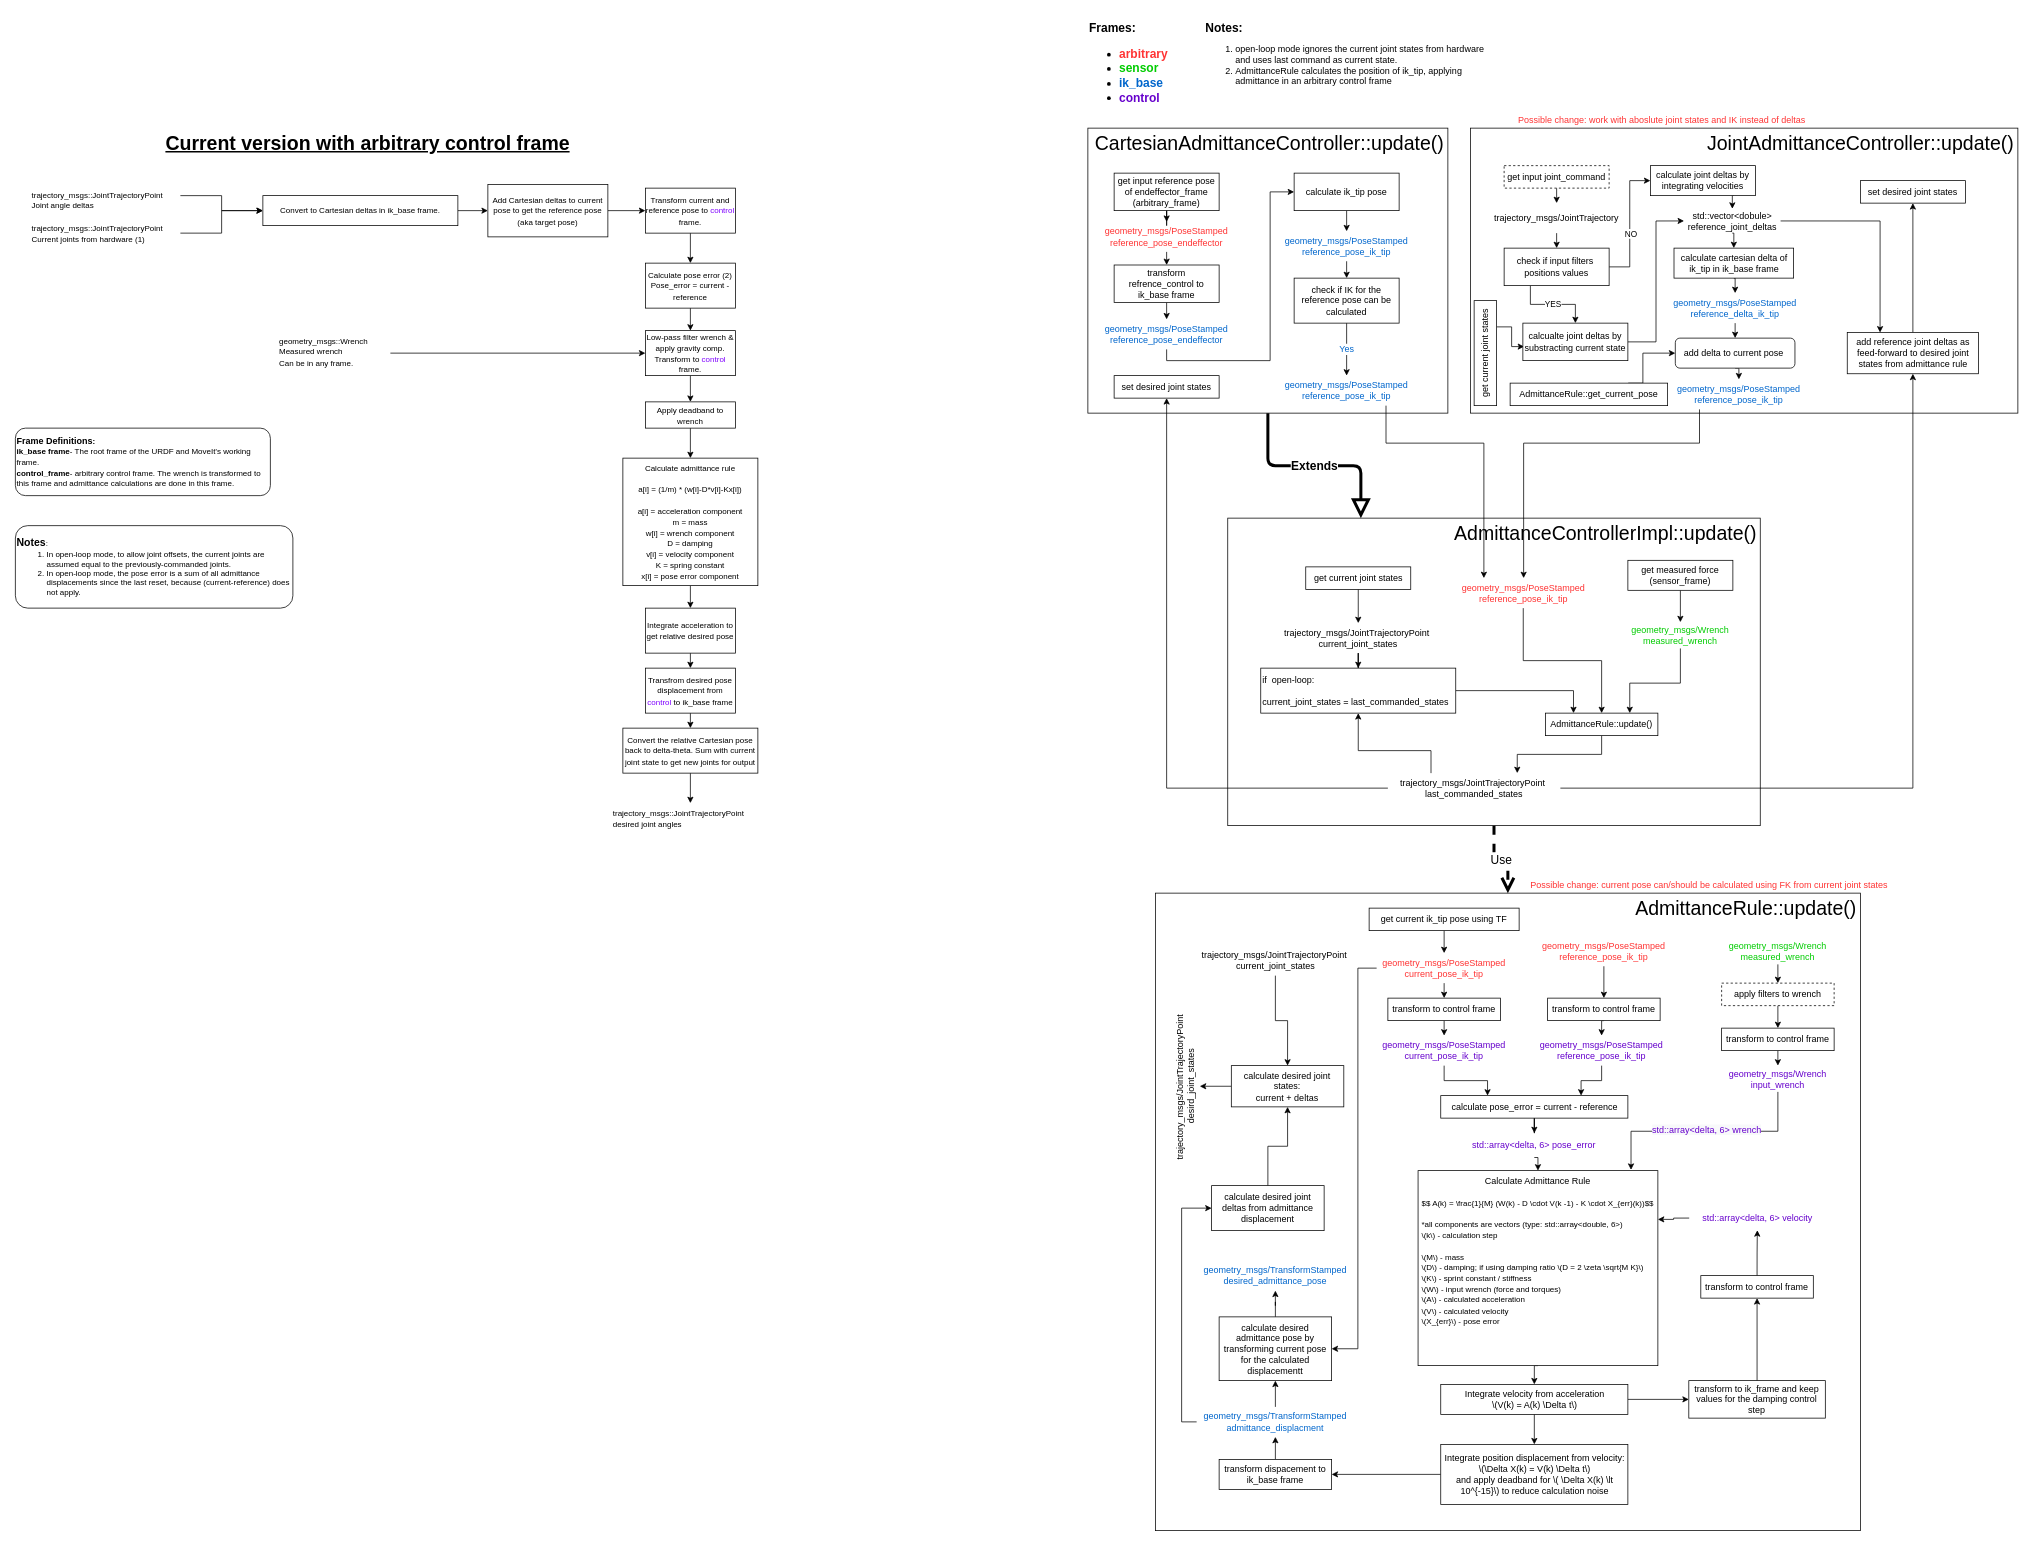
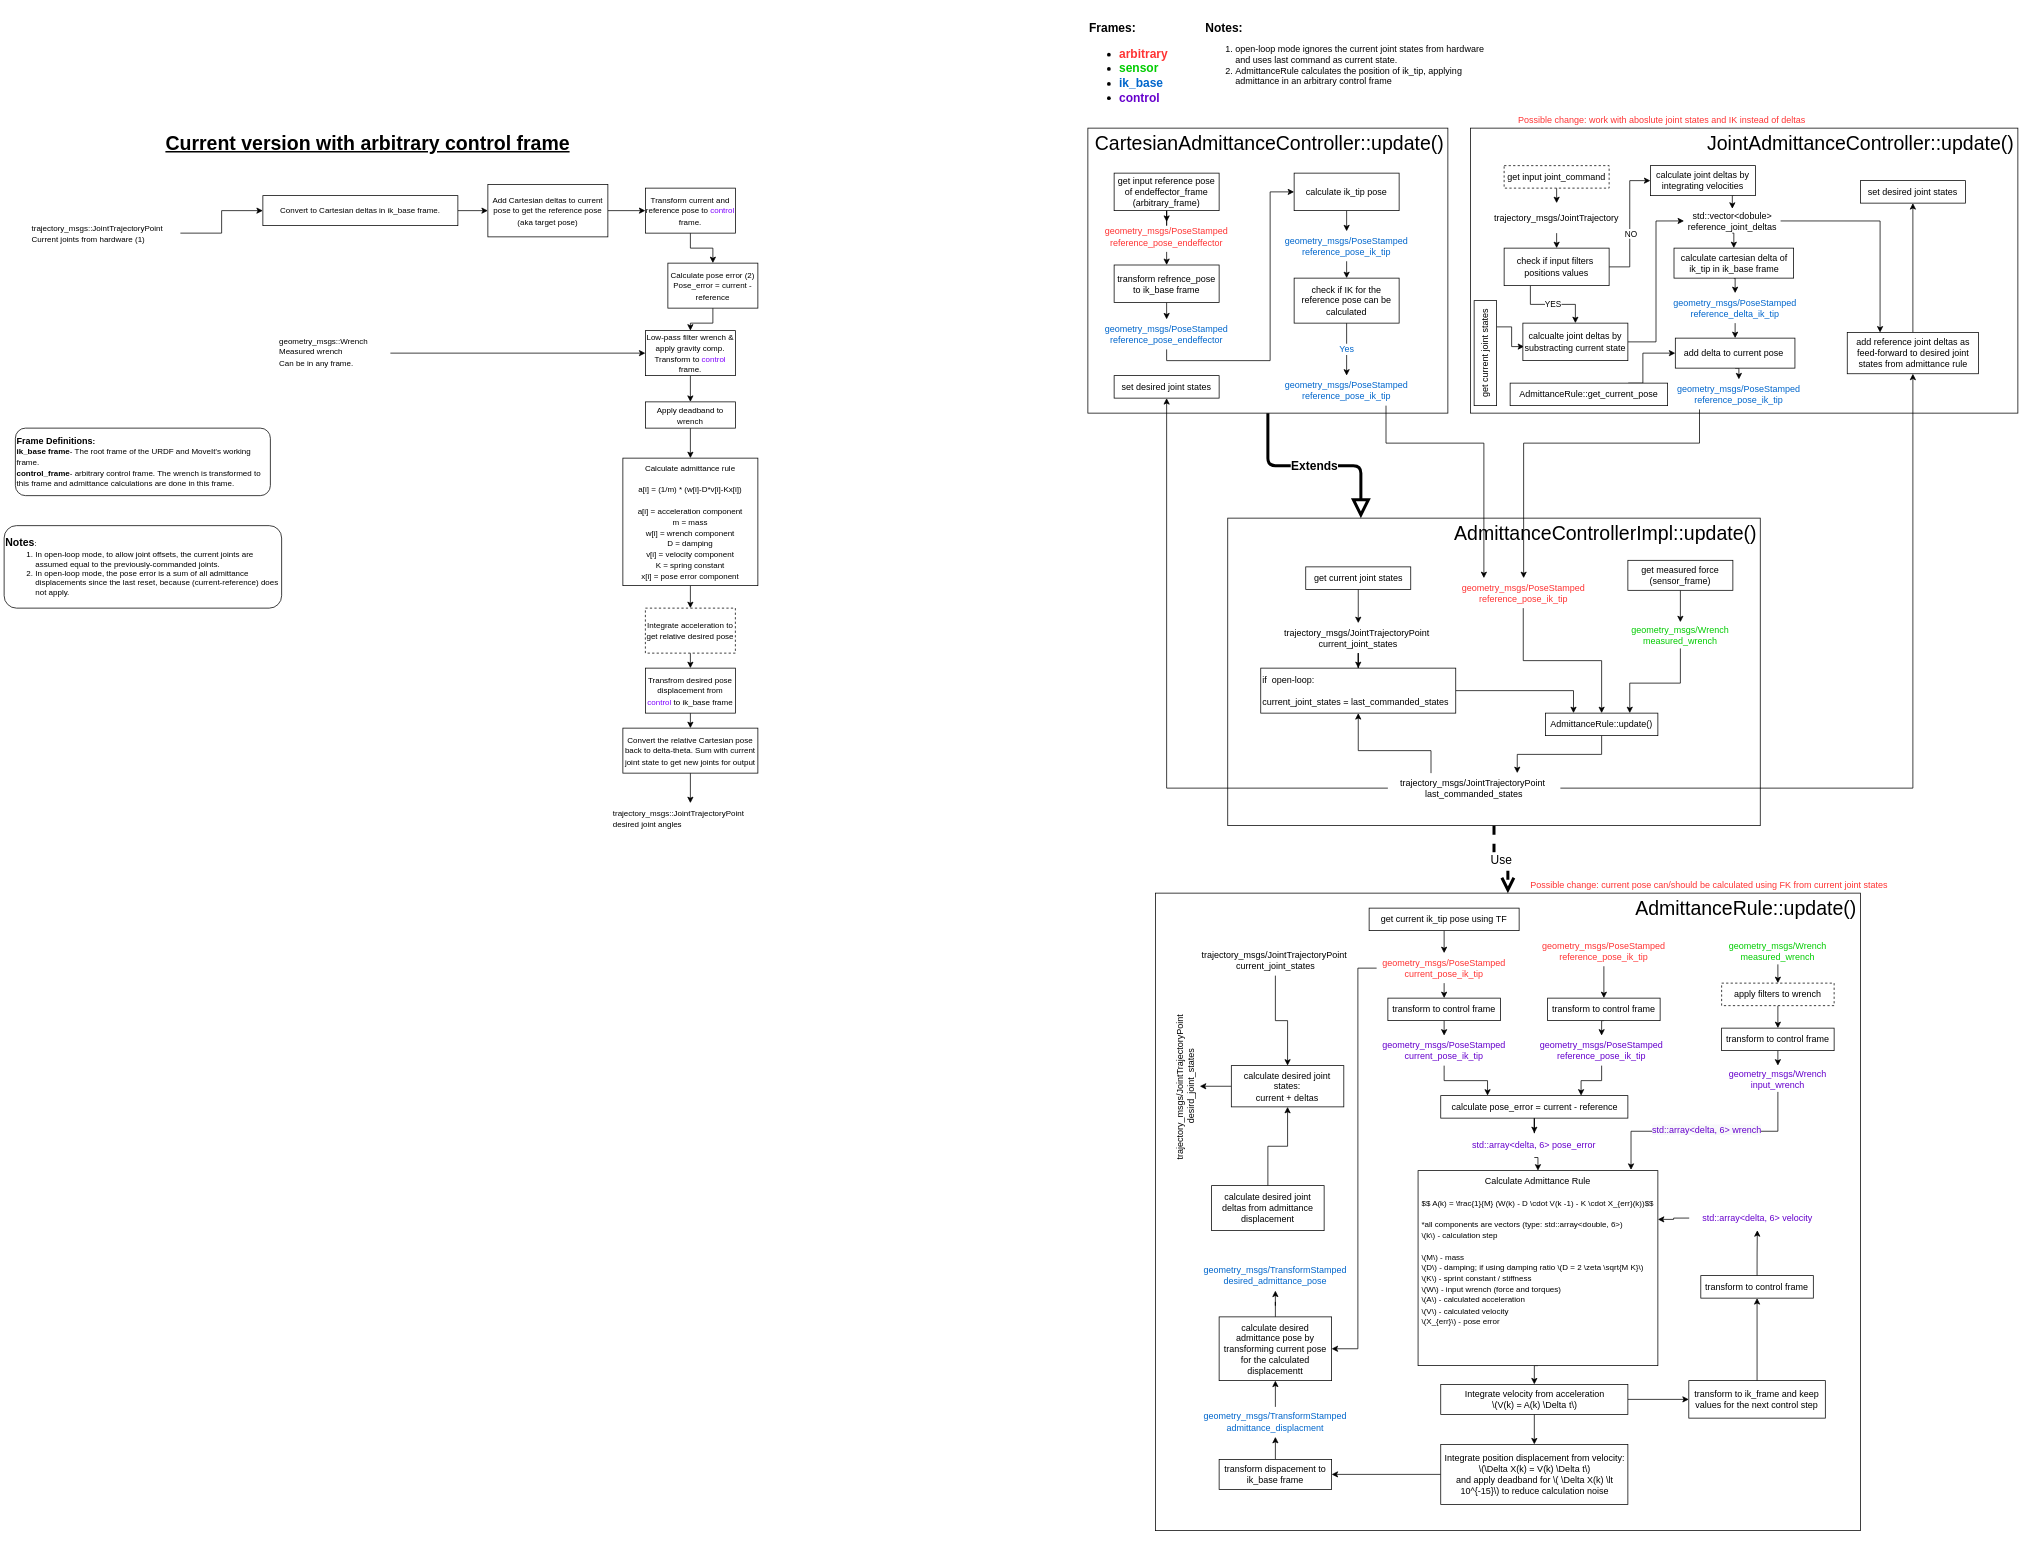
(105, 195) -> none
(208, 195) -> none
(1167, 284) -> (1167, 284)
(690, 285) -> (713, 285)
(1735, 353) -> (1735, 353)
(154, 567) -> (143, 567)
(690, 630) -> (690, 630)
(1182, 1315) -> none
(1757, 1399) -> (1757, 1399)
